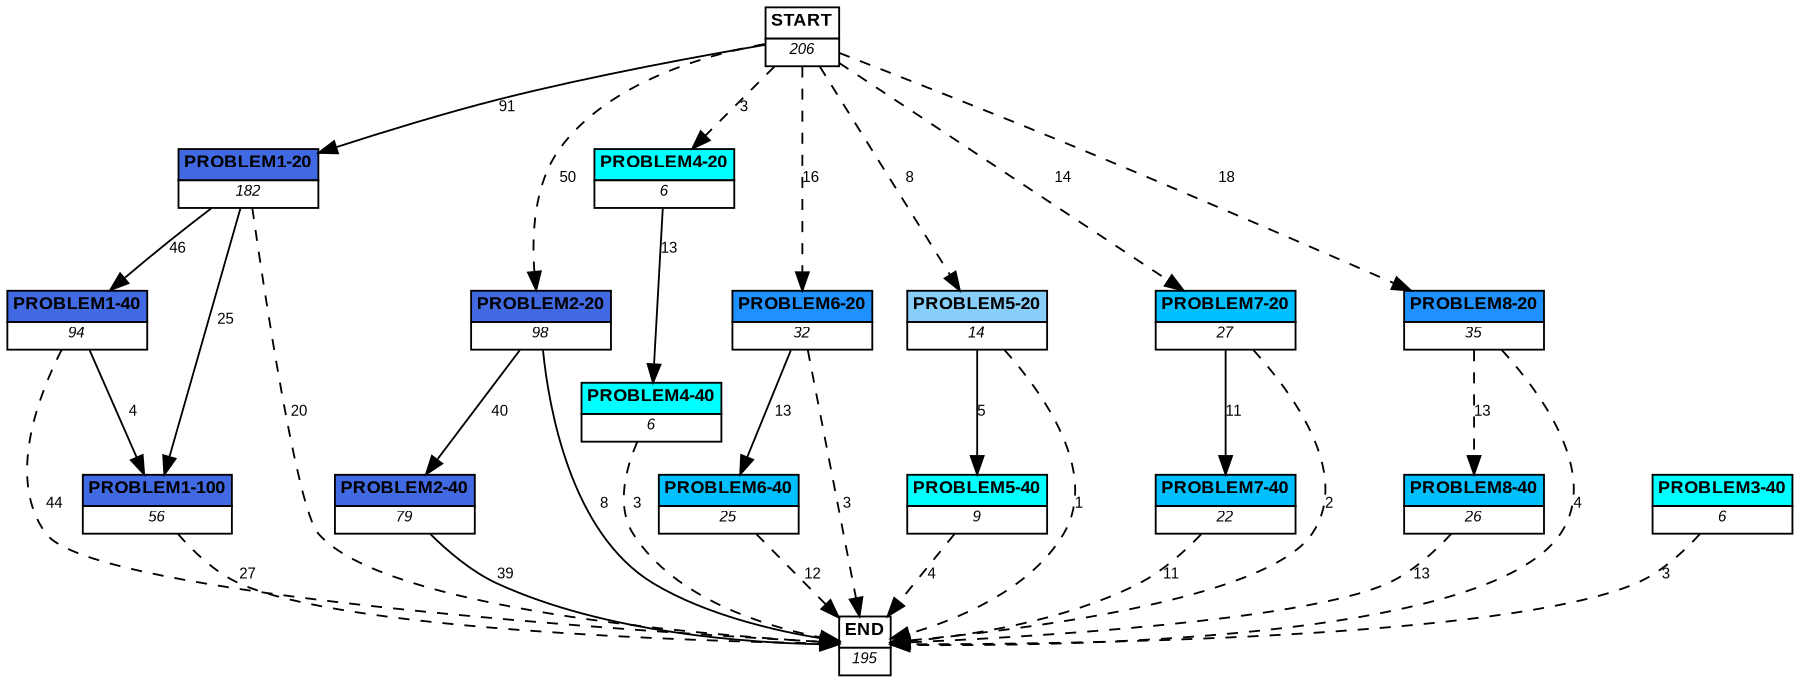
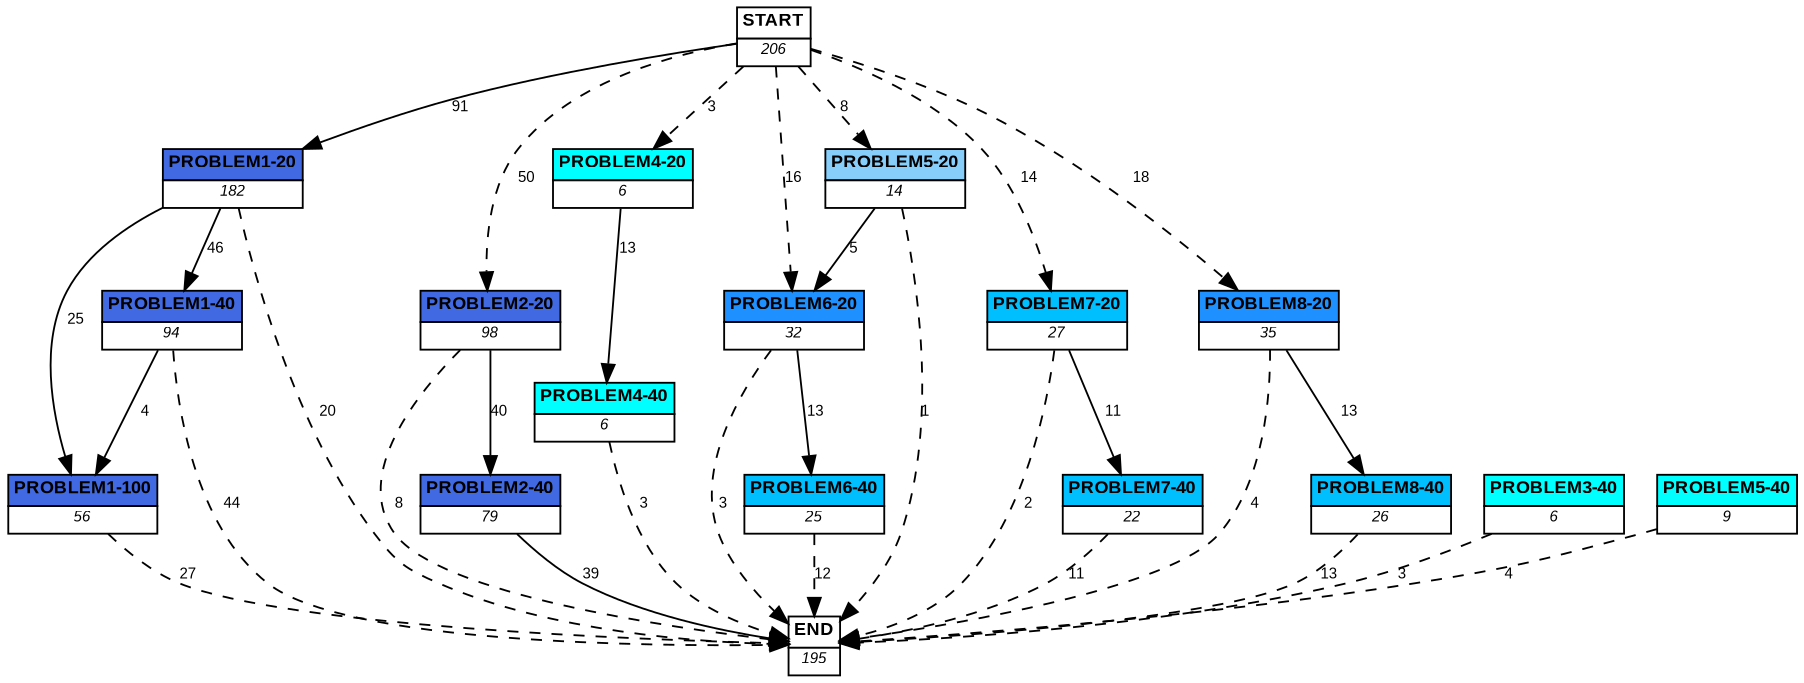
(977, 403) -> (850, 242)
(1474, 403) -> (1320, 404)
(619, 554) -> (473, 579)
